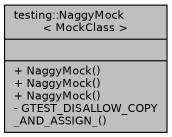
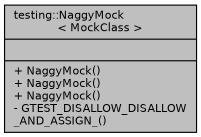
(86, 108) -> (101, 108)
